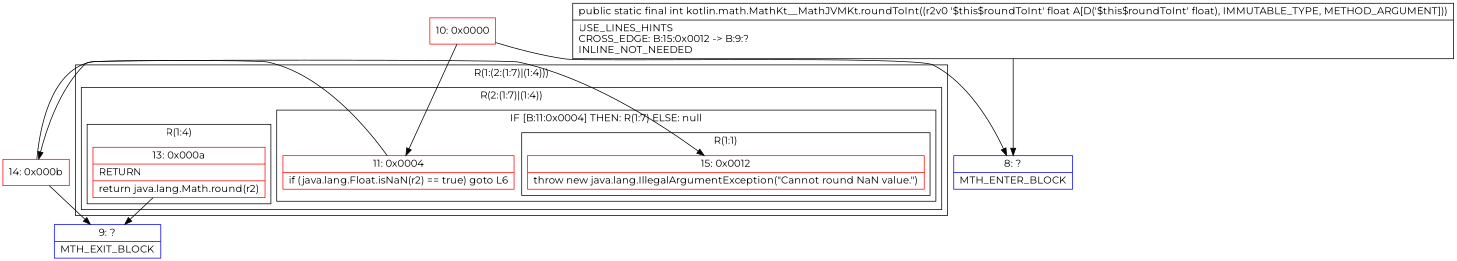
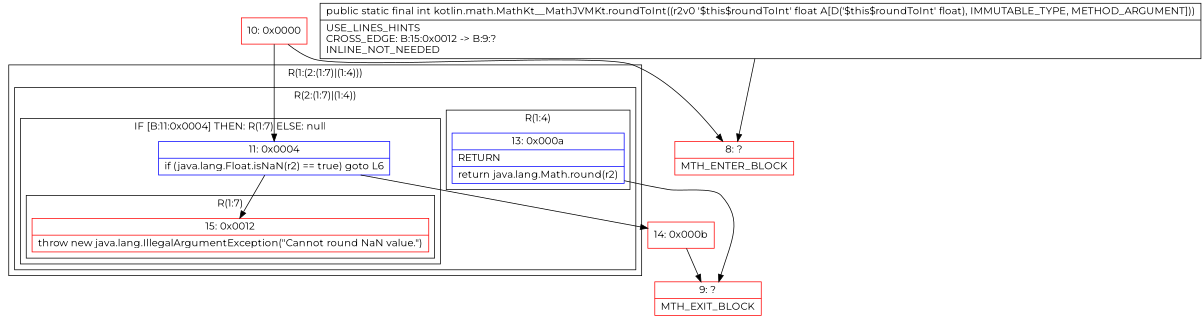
(346, 60) -> (256, 191)
(726, 141) -> (230, 204)
(179, 172) -> (538, 158)
(398, 172) -> (274, 158)
(1013, 172) -> (734, 158)
(108, 241) -> (708, 299)
